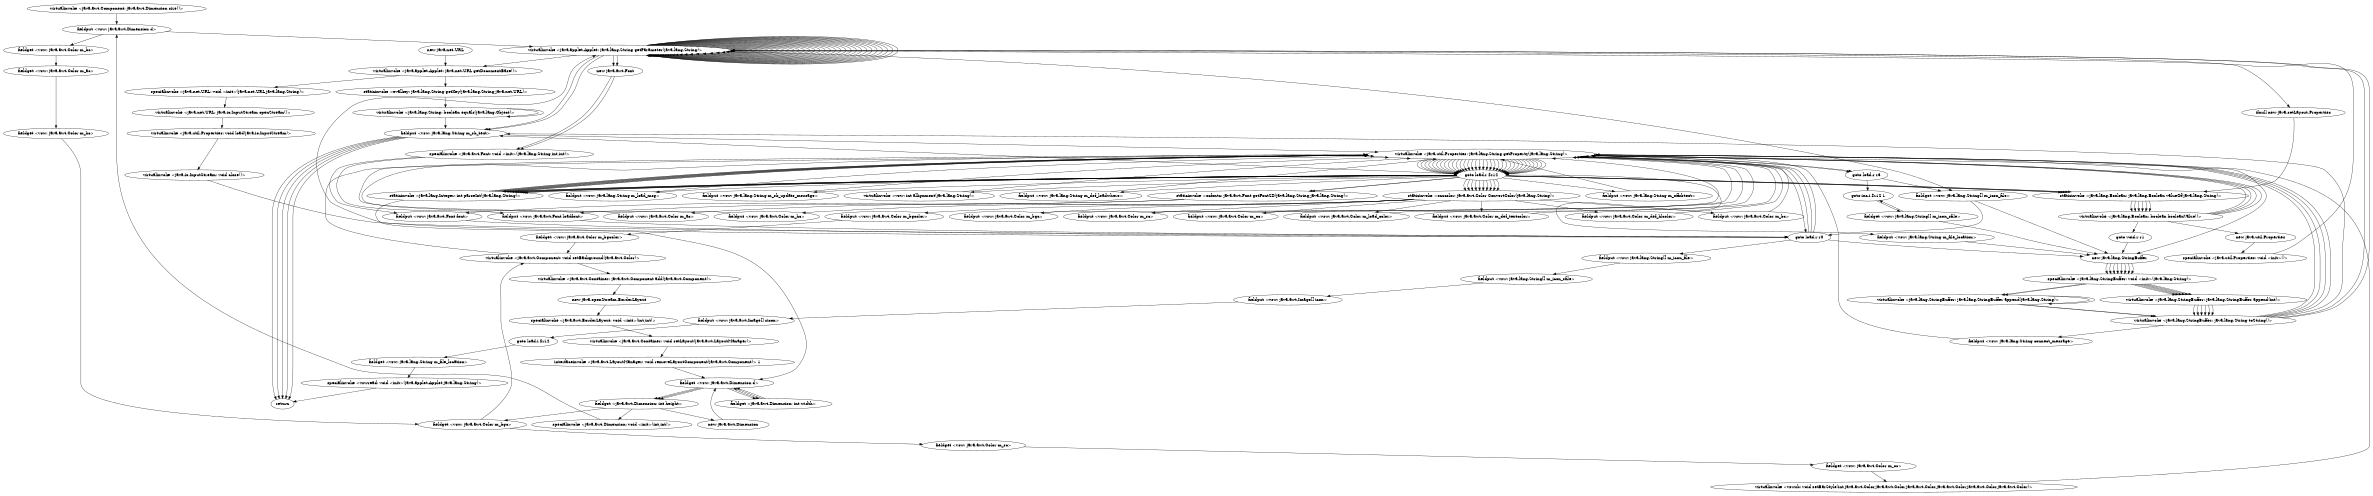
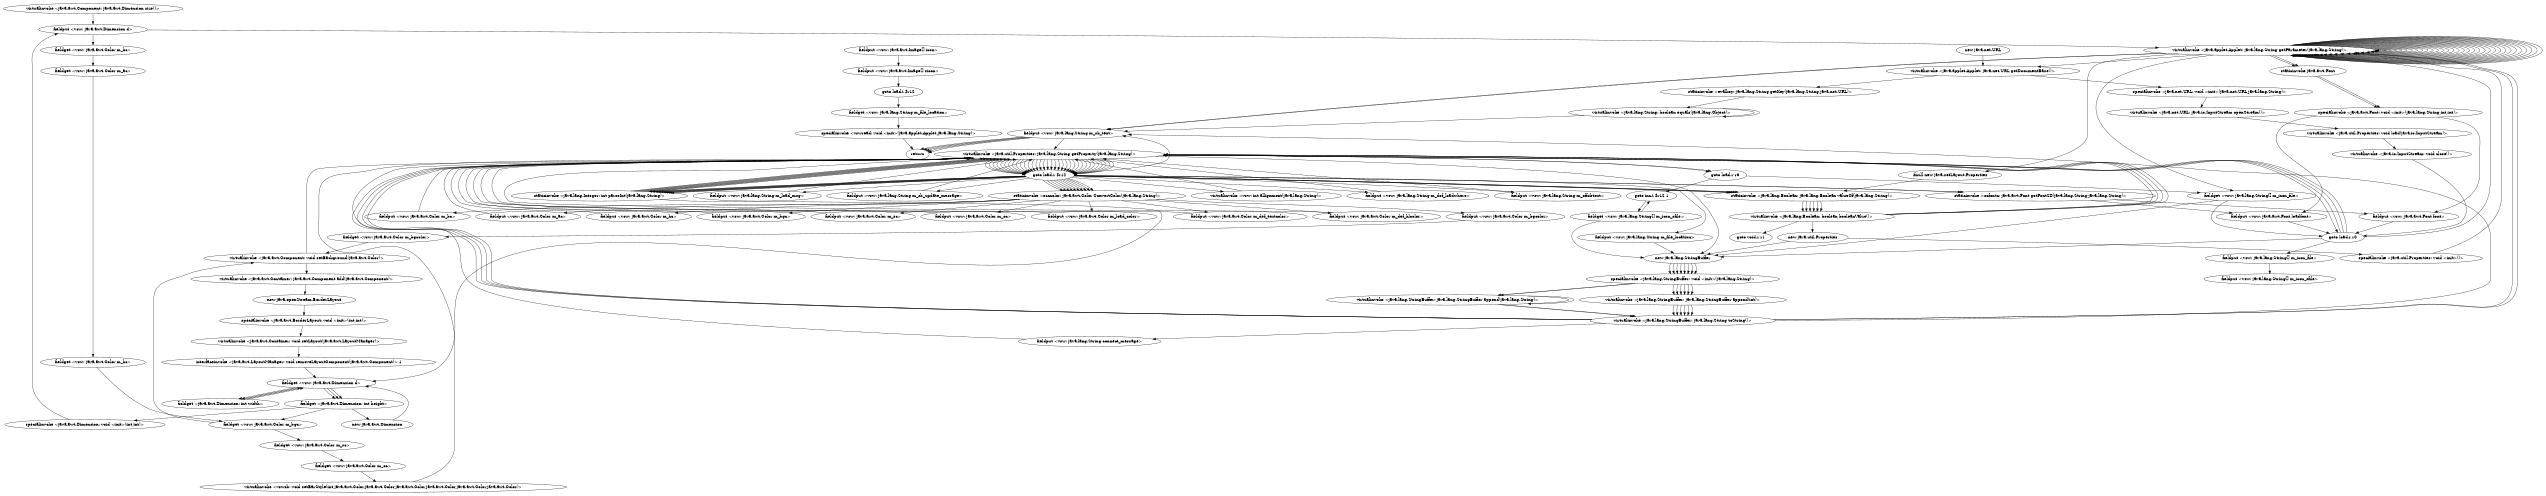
(615, 71) -> (2308, 71)
(2126, 247) -> (1750, 248)
(1407, 290) -> none
